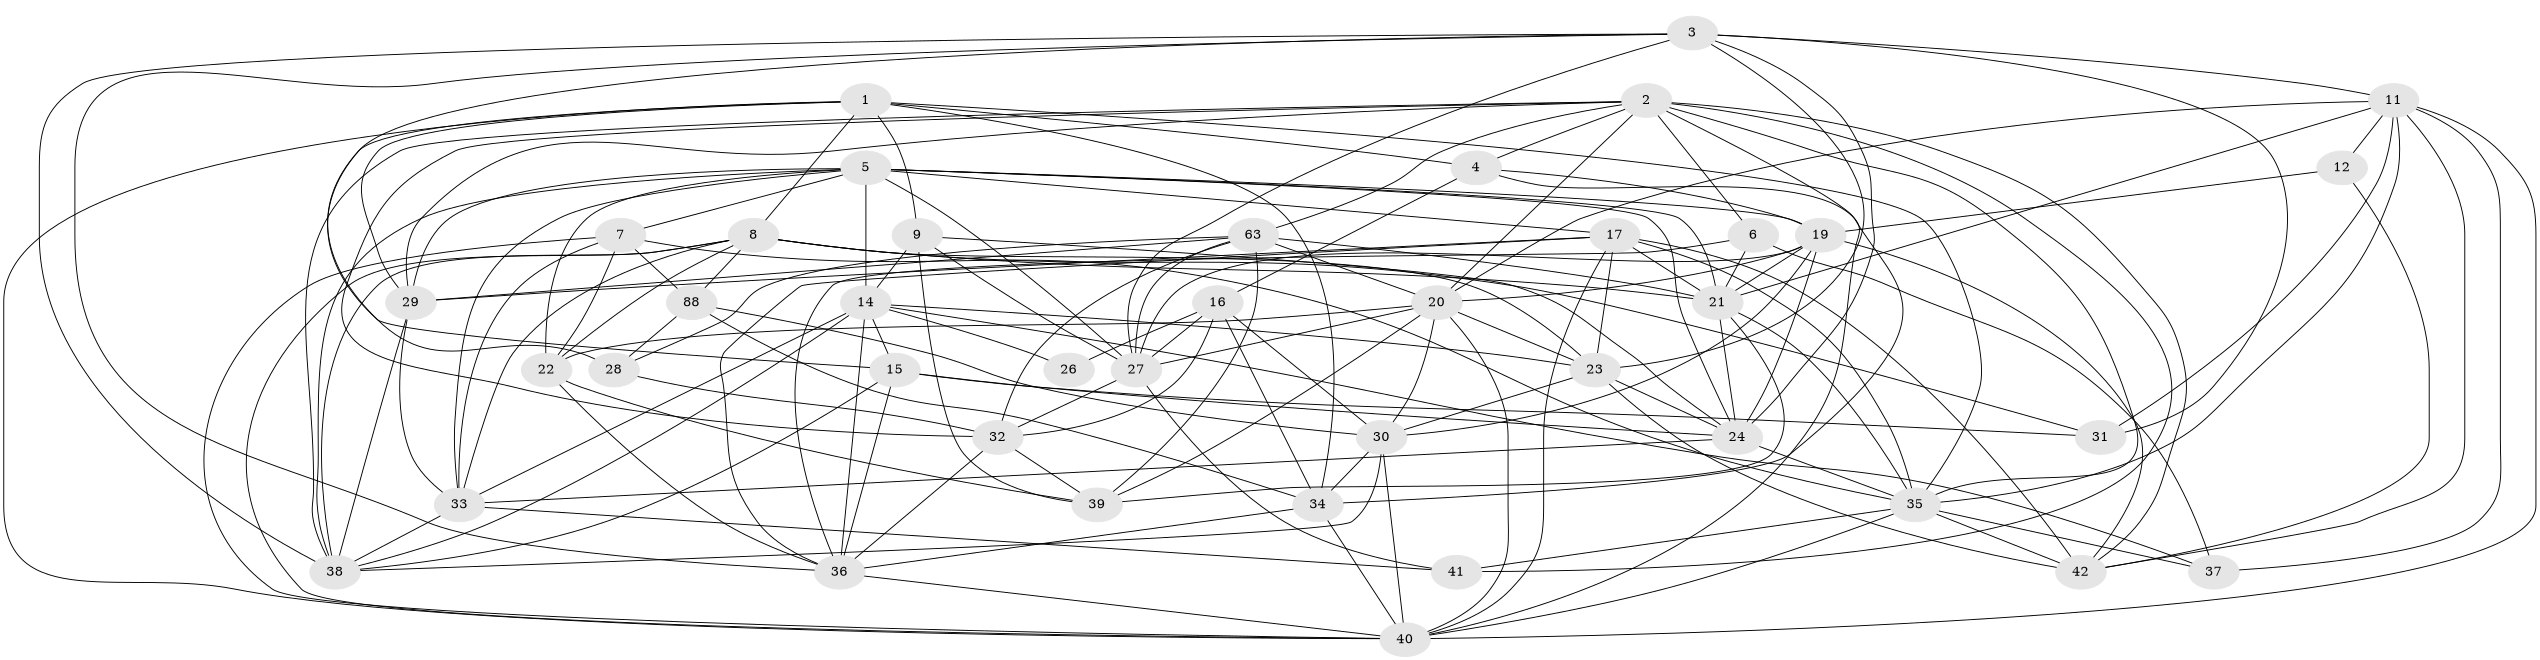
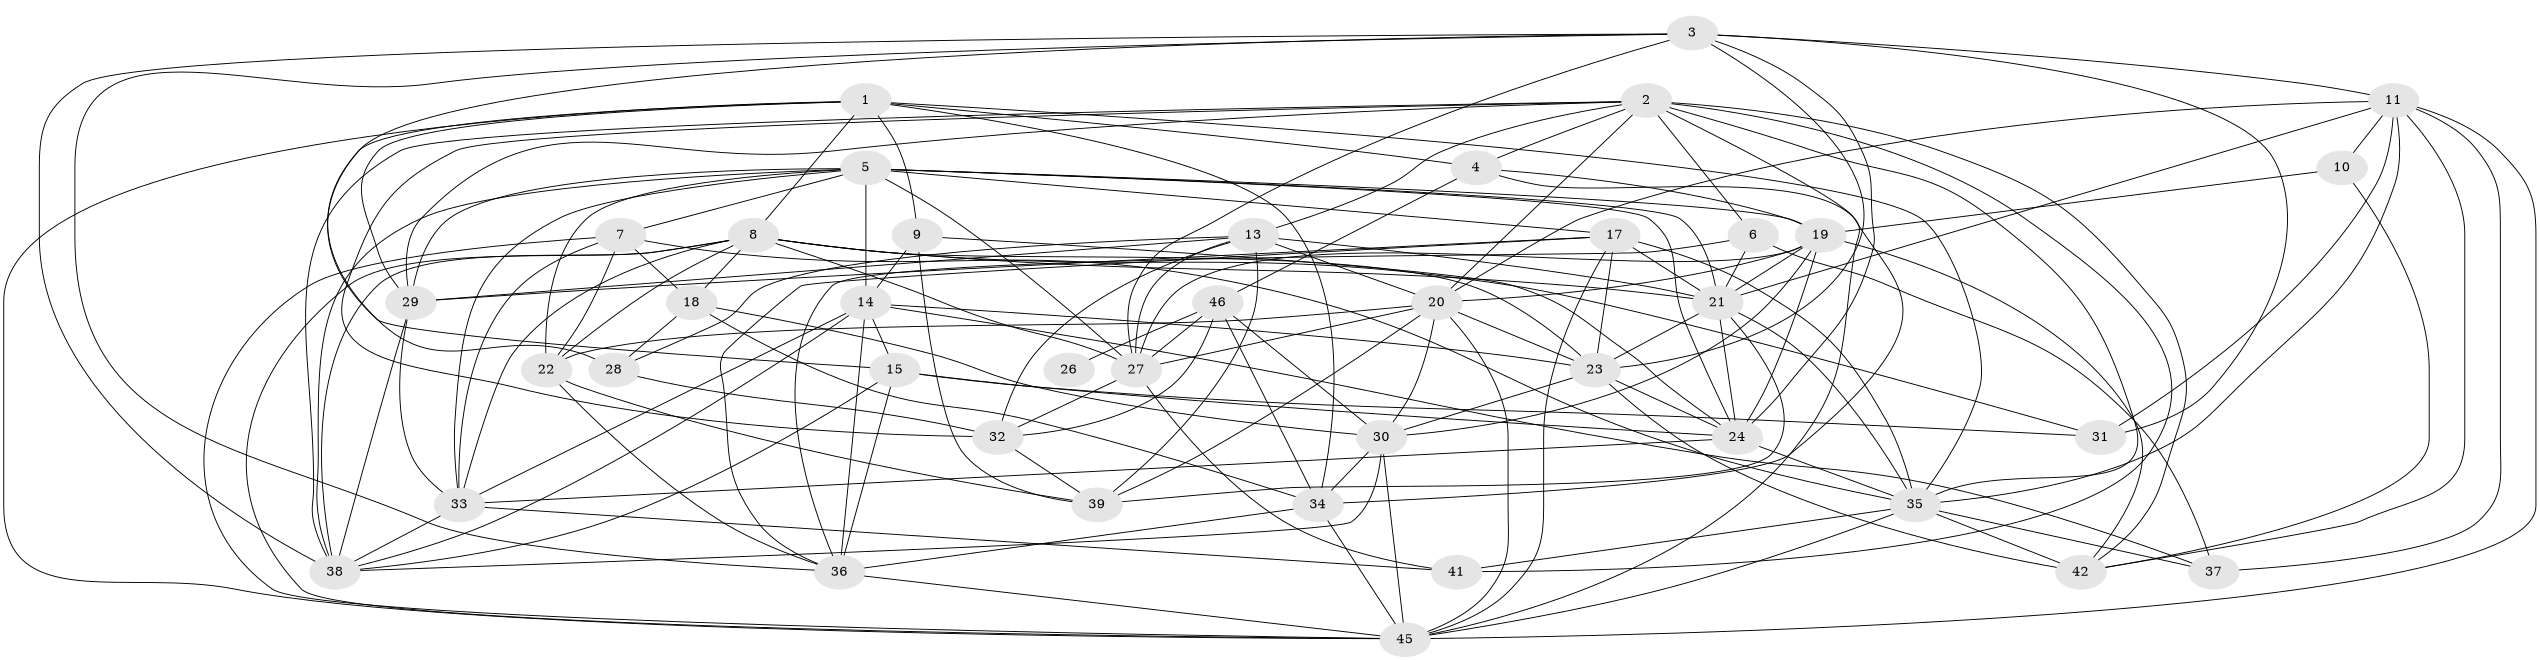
(2342, 168) -> (2342, 168)
(1253, 235) -> (1253, 235)
(692, 303) -> (692, 303)
(1218, 303) -> (1218, 303)
(1024, 306) -> (937, 300)
(969, 333) -> none
none -> (1656, 336)
(1875, 344) -> none
(919, 505) -> none
(1405, 640) -> (1405, 640)
